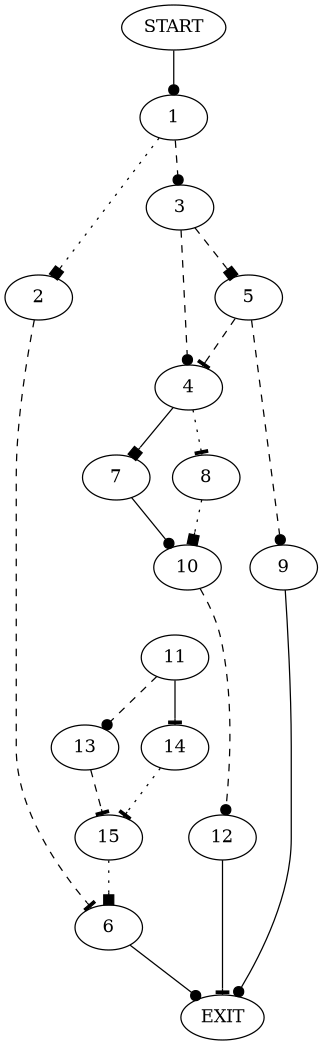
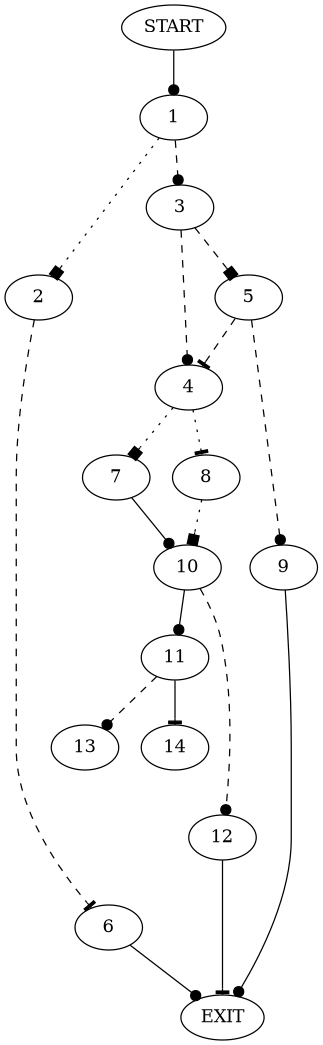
(157, 428) -> (157, 428)
none -> (182, 607)
(109, 838) -> none
